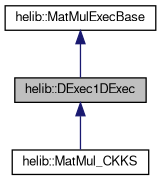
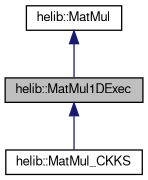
(80, 18) -> (74, 18)
(80, 90) -> (74, 90)
